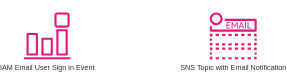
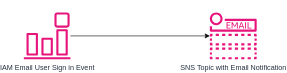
none -> (204, 36)
